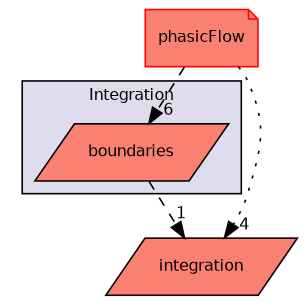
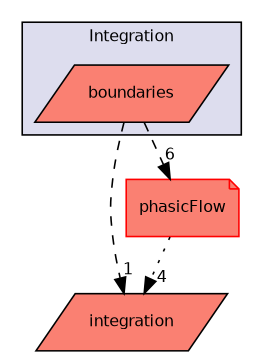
(170, 91) -> (154, 145)
